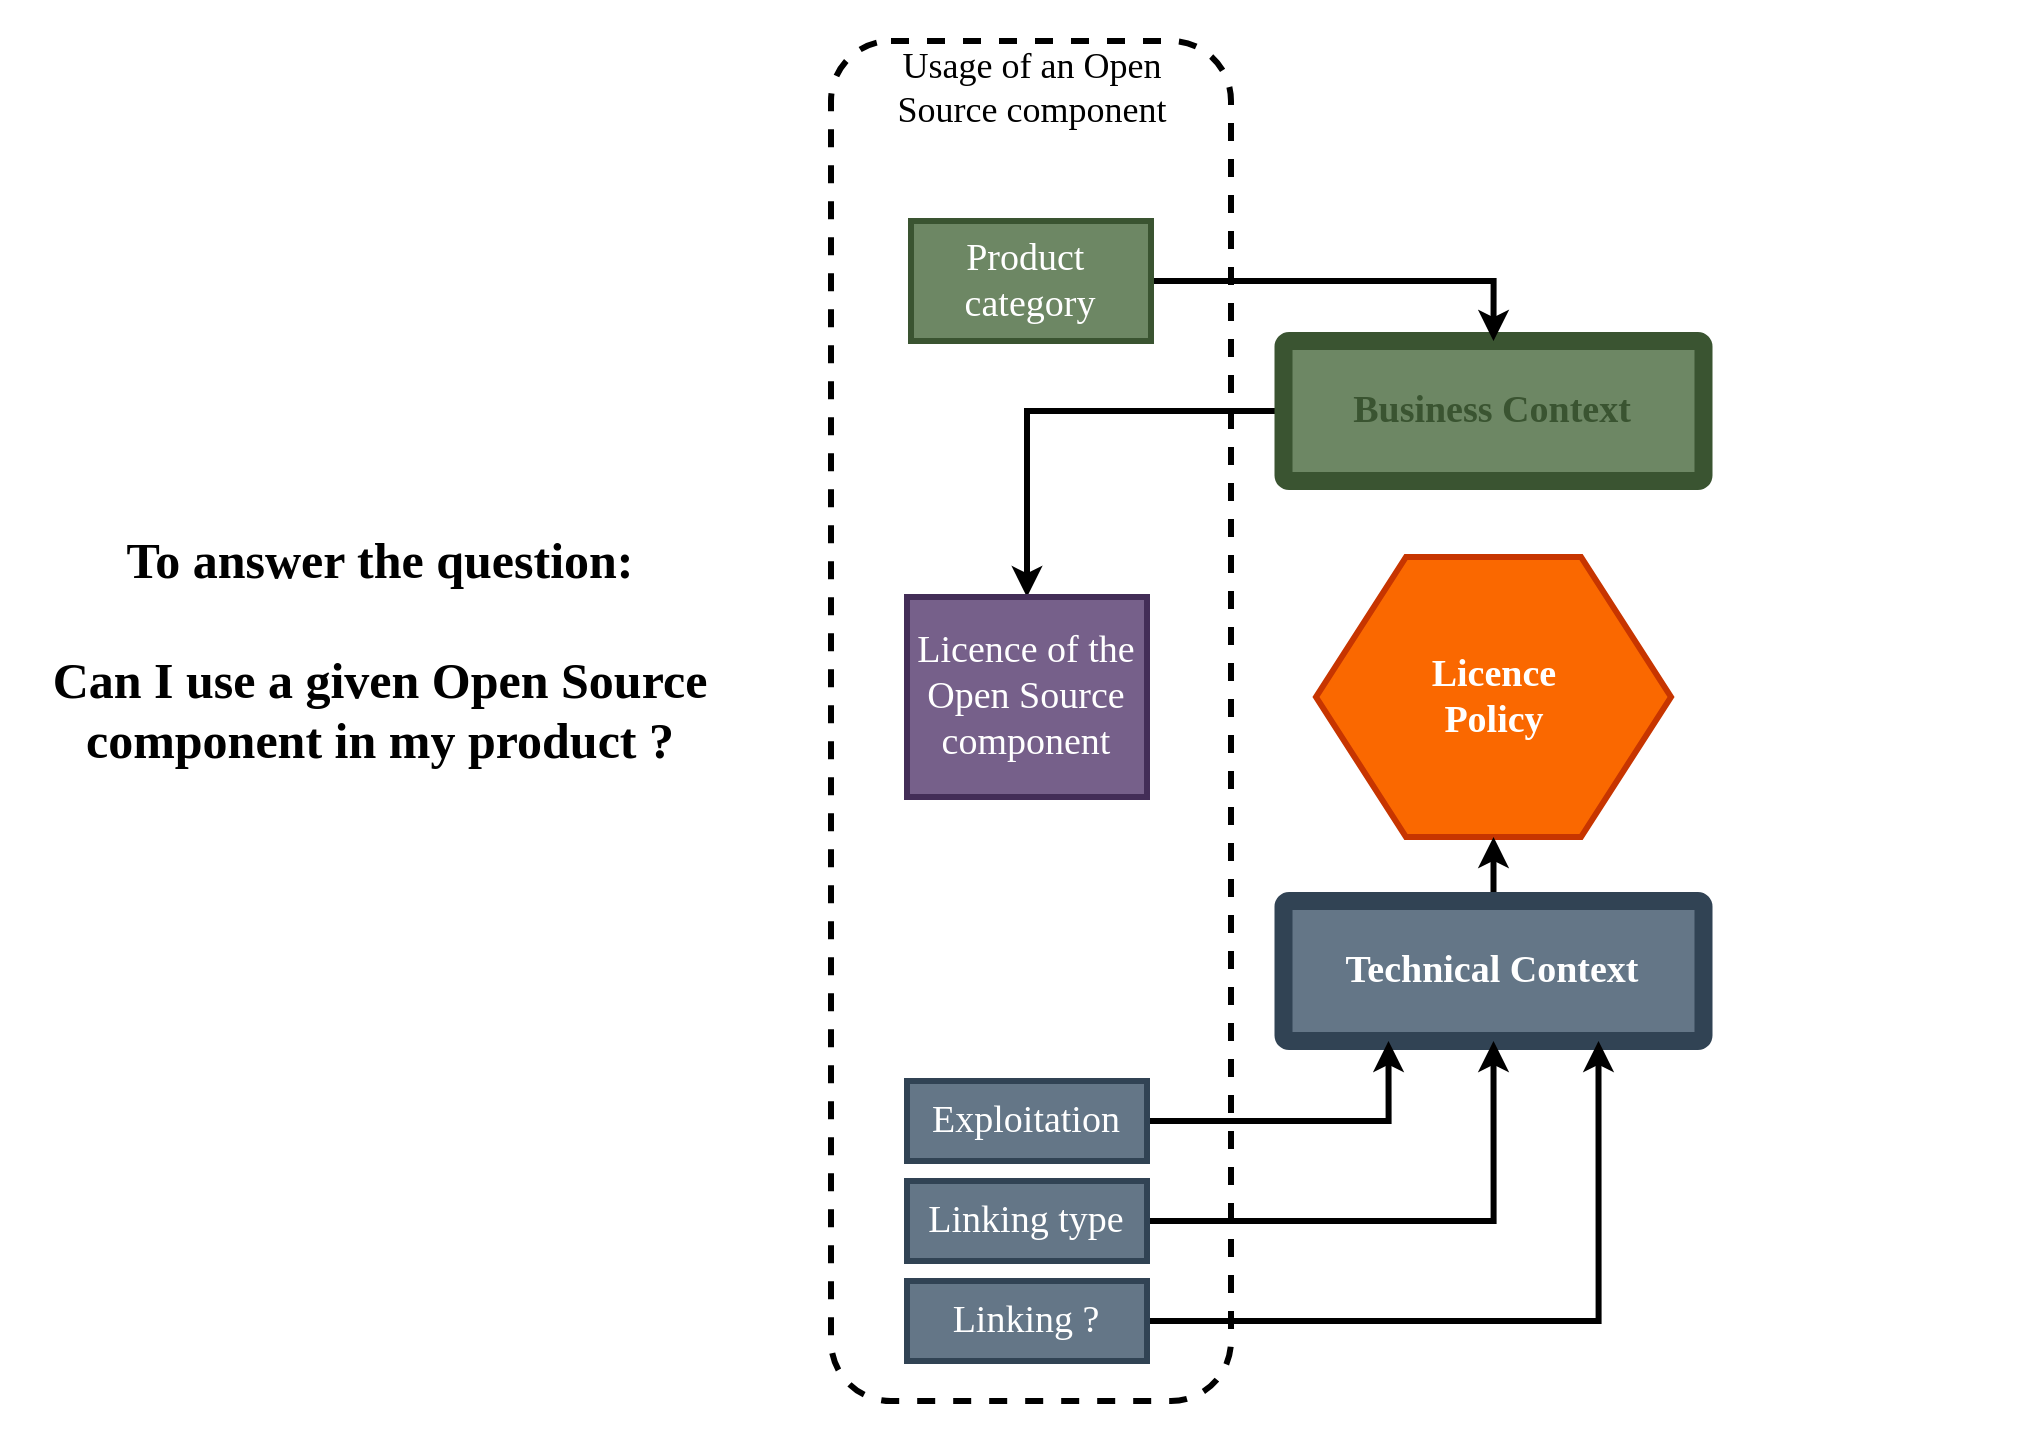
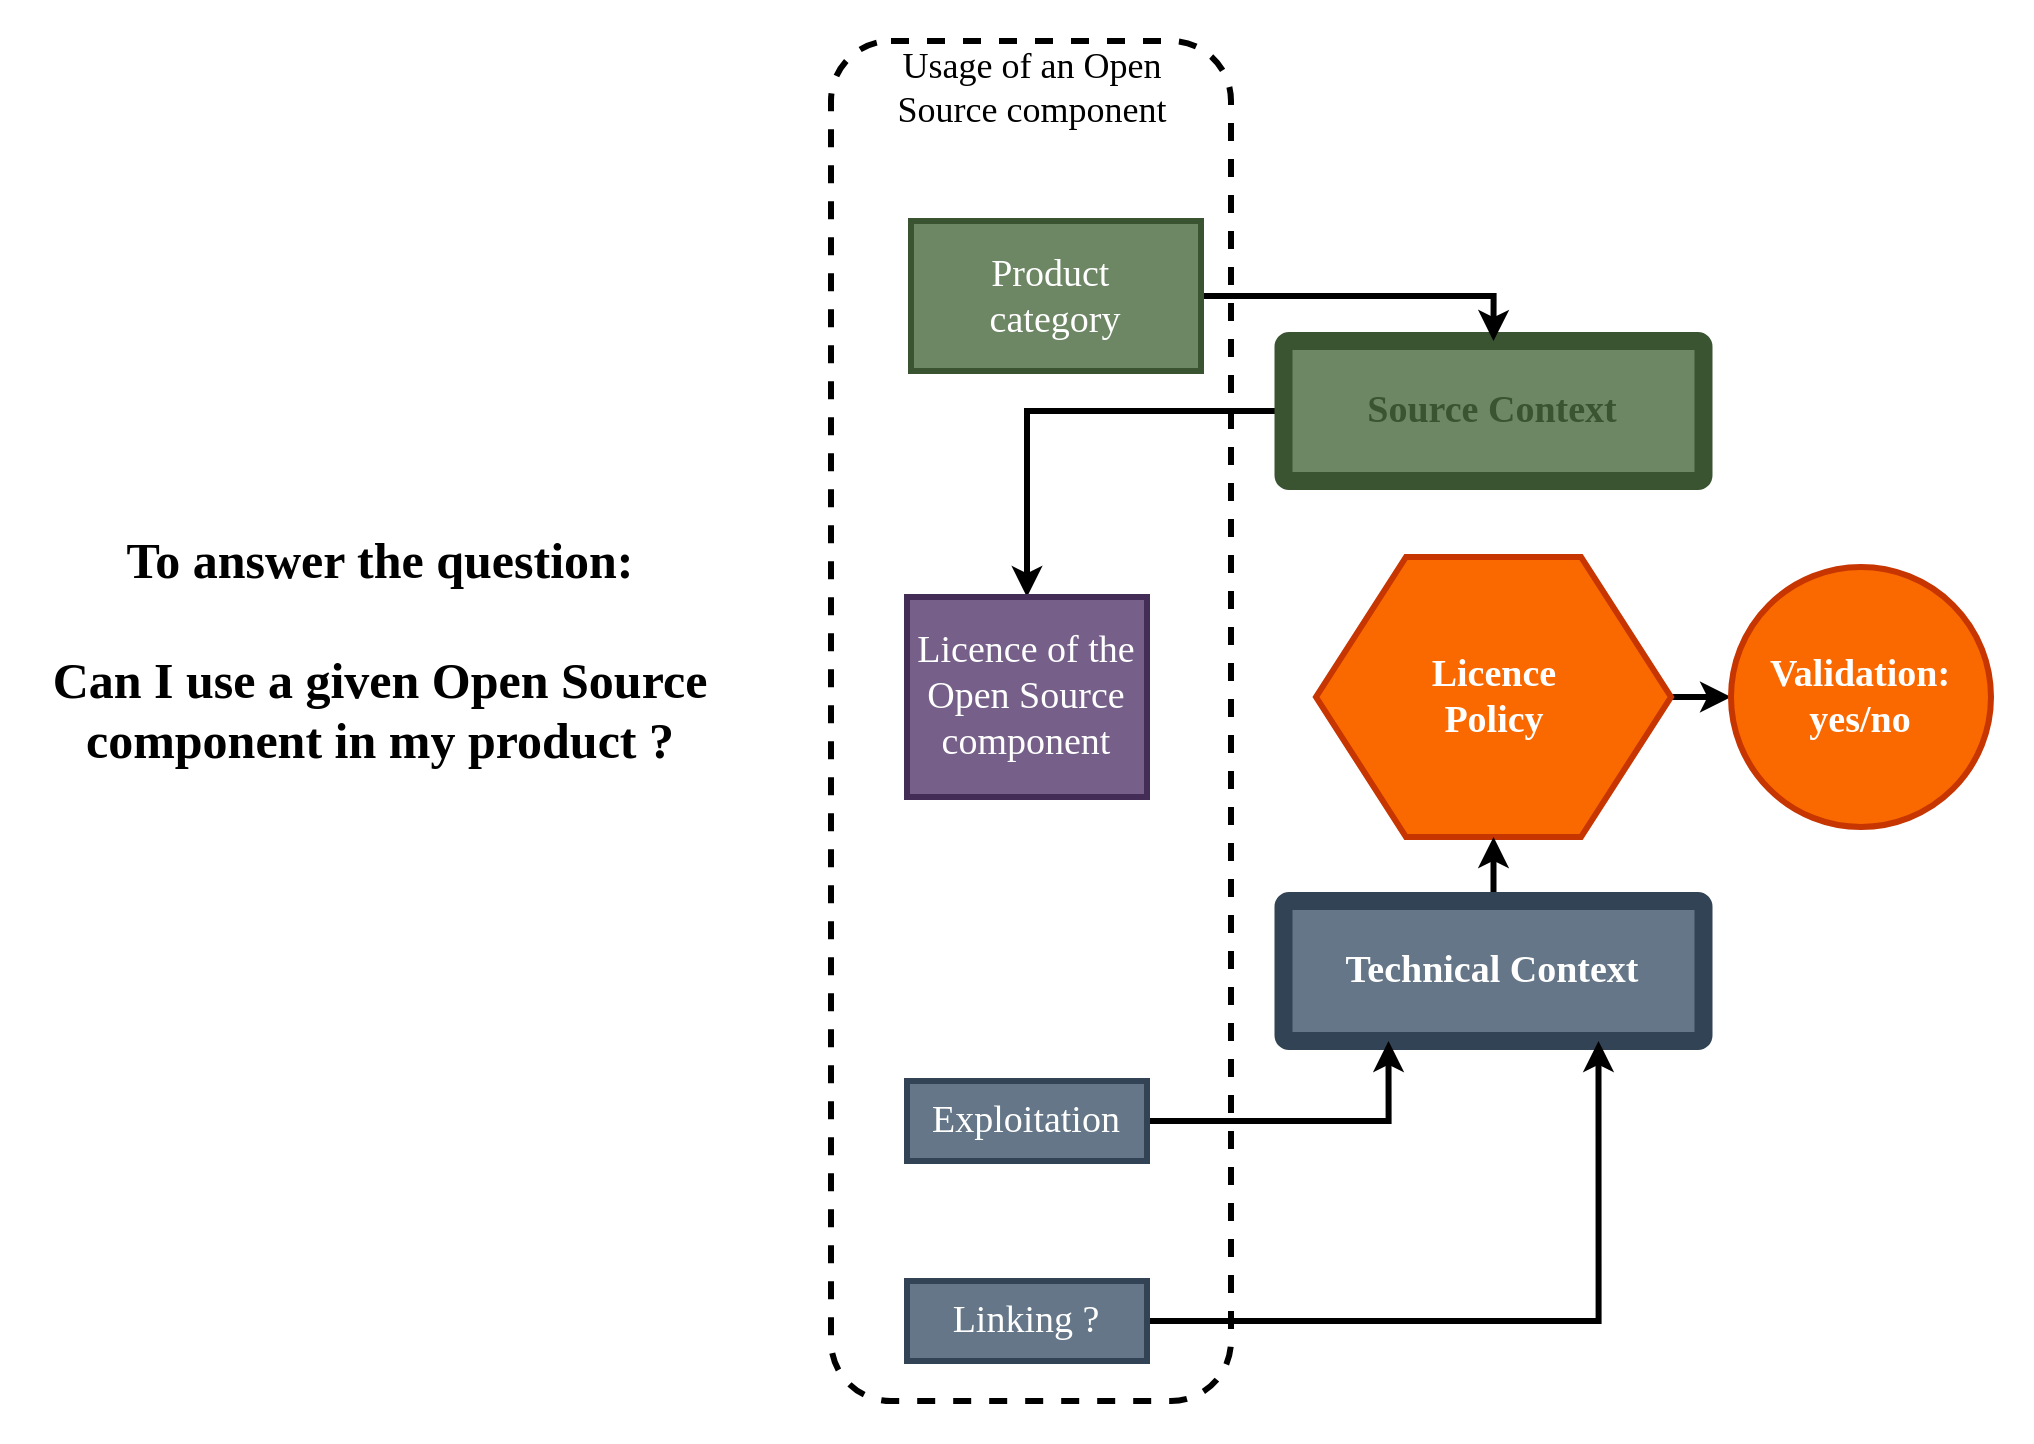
(1031, 281) -> (1056, 296)
(1493, 411) -> (1493, 411)
none -> (1710, 697)
none -> (1861, 697)
(1027, 1221) -> none
(1399, 1221) -> none
